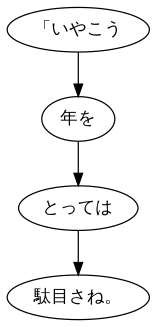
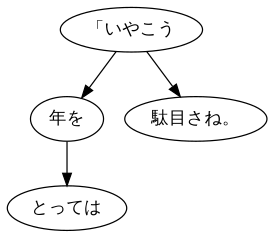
(78, 247) -> (160, 69)
